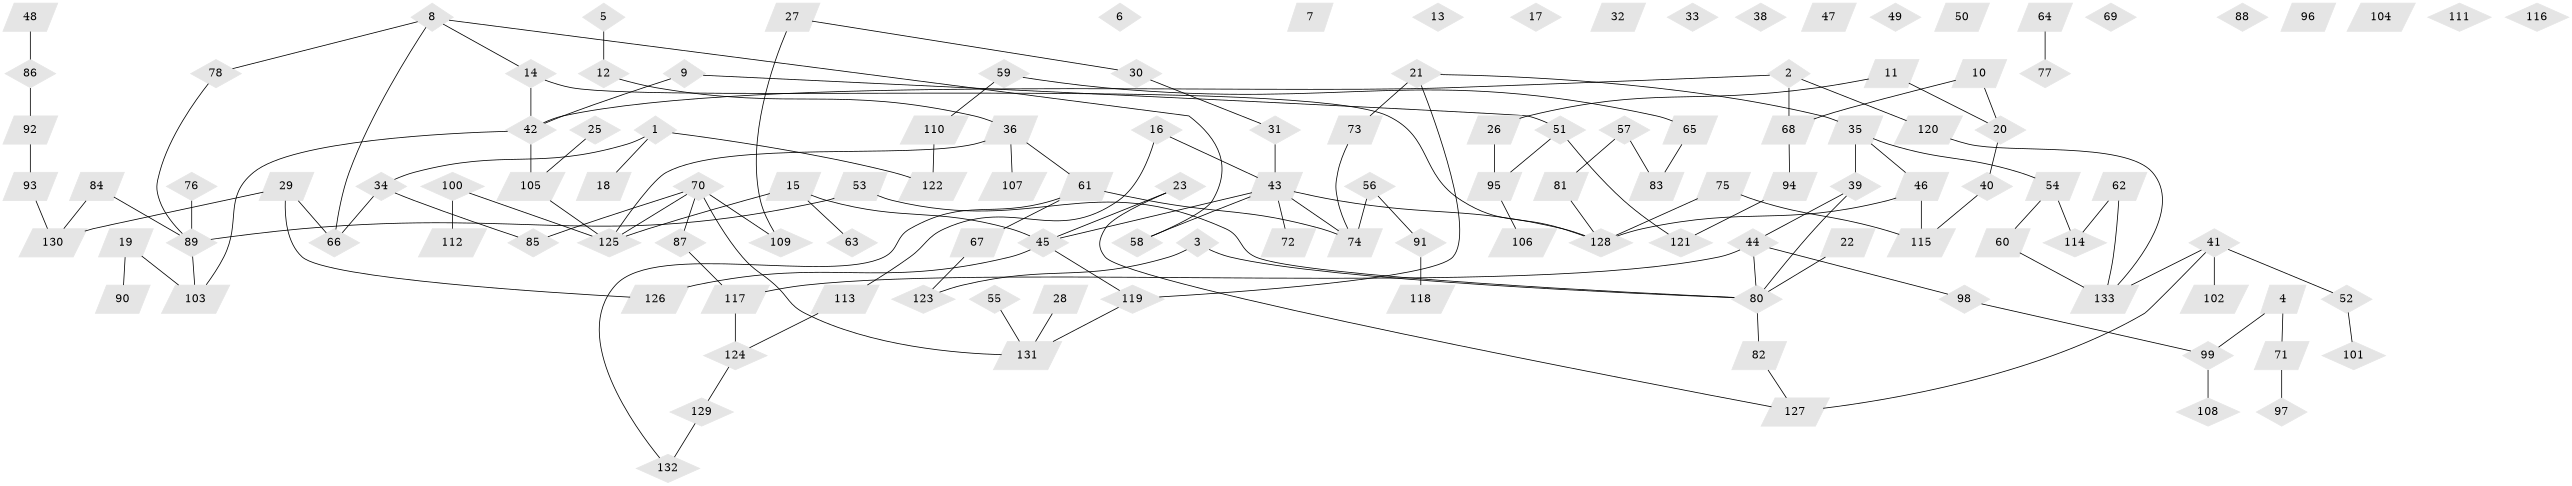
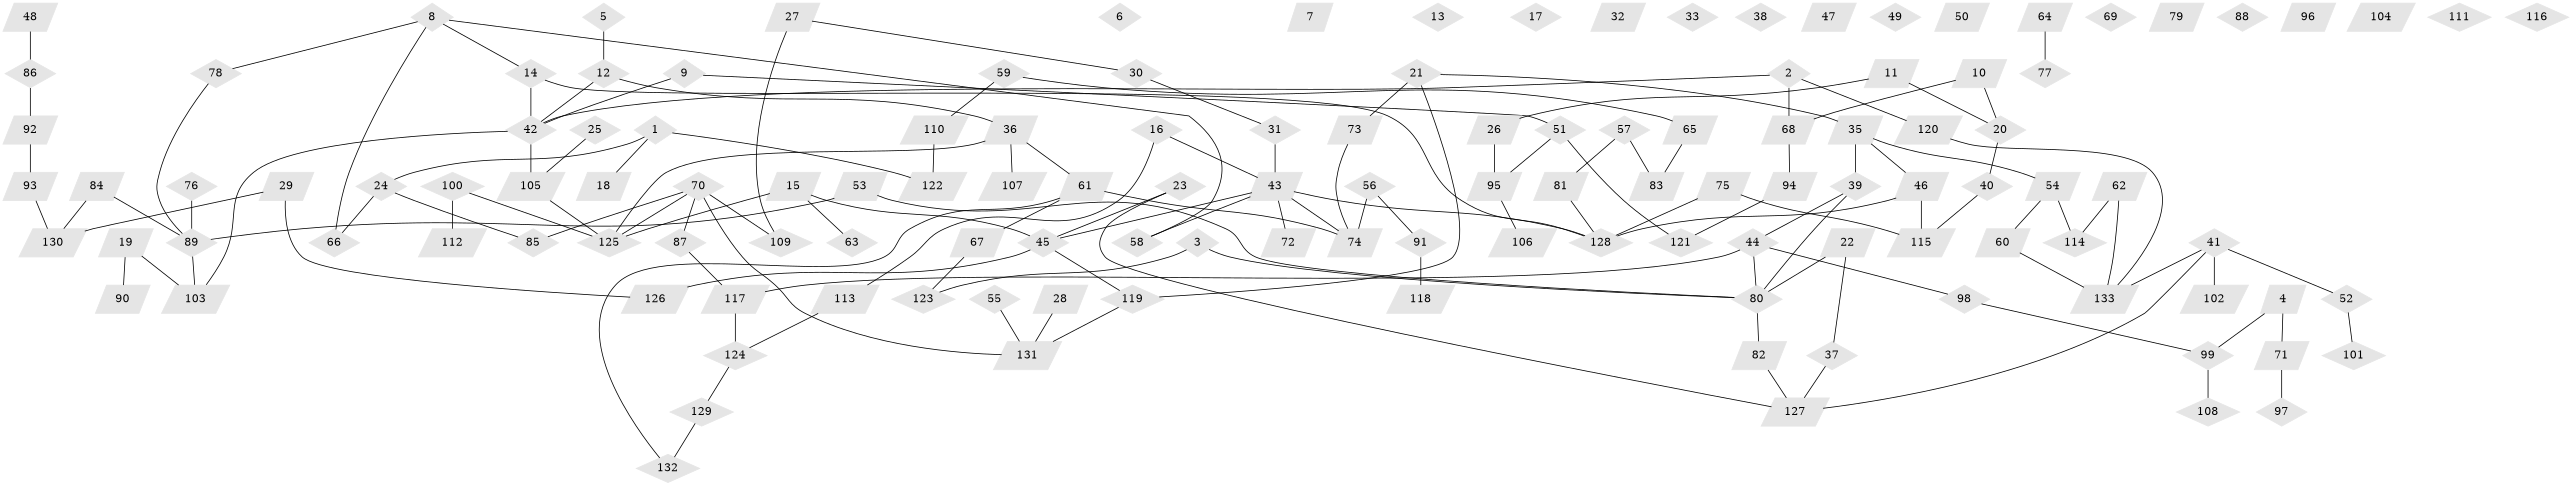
none -> (2177, 17)
none -> (567, 102)
(381, 186) -> (381, 186)
(312, 217) -> none
none -> (1832, 356)
